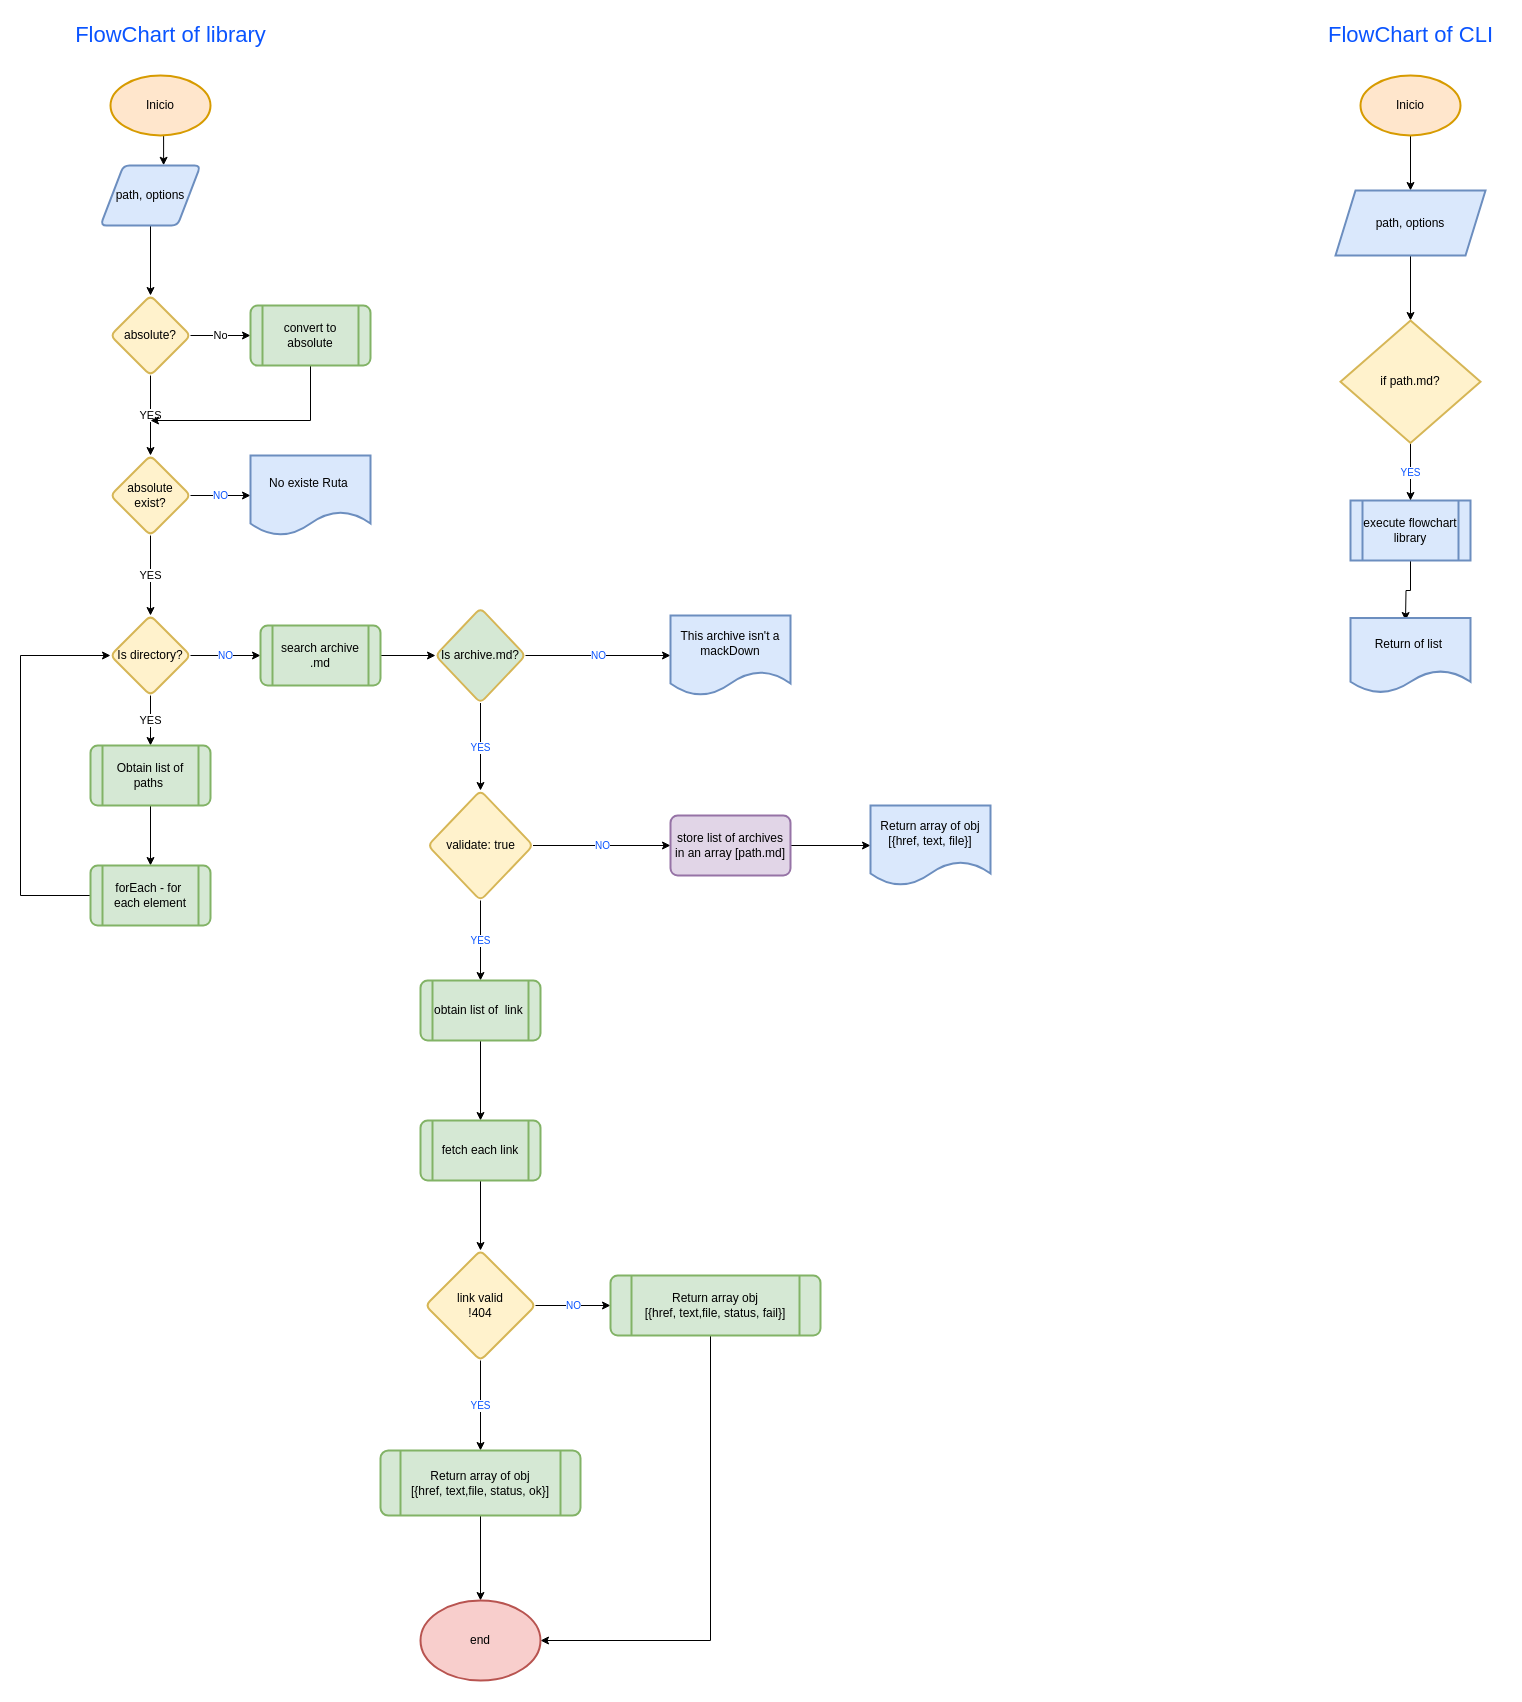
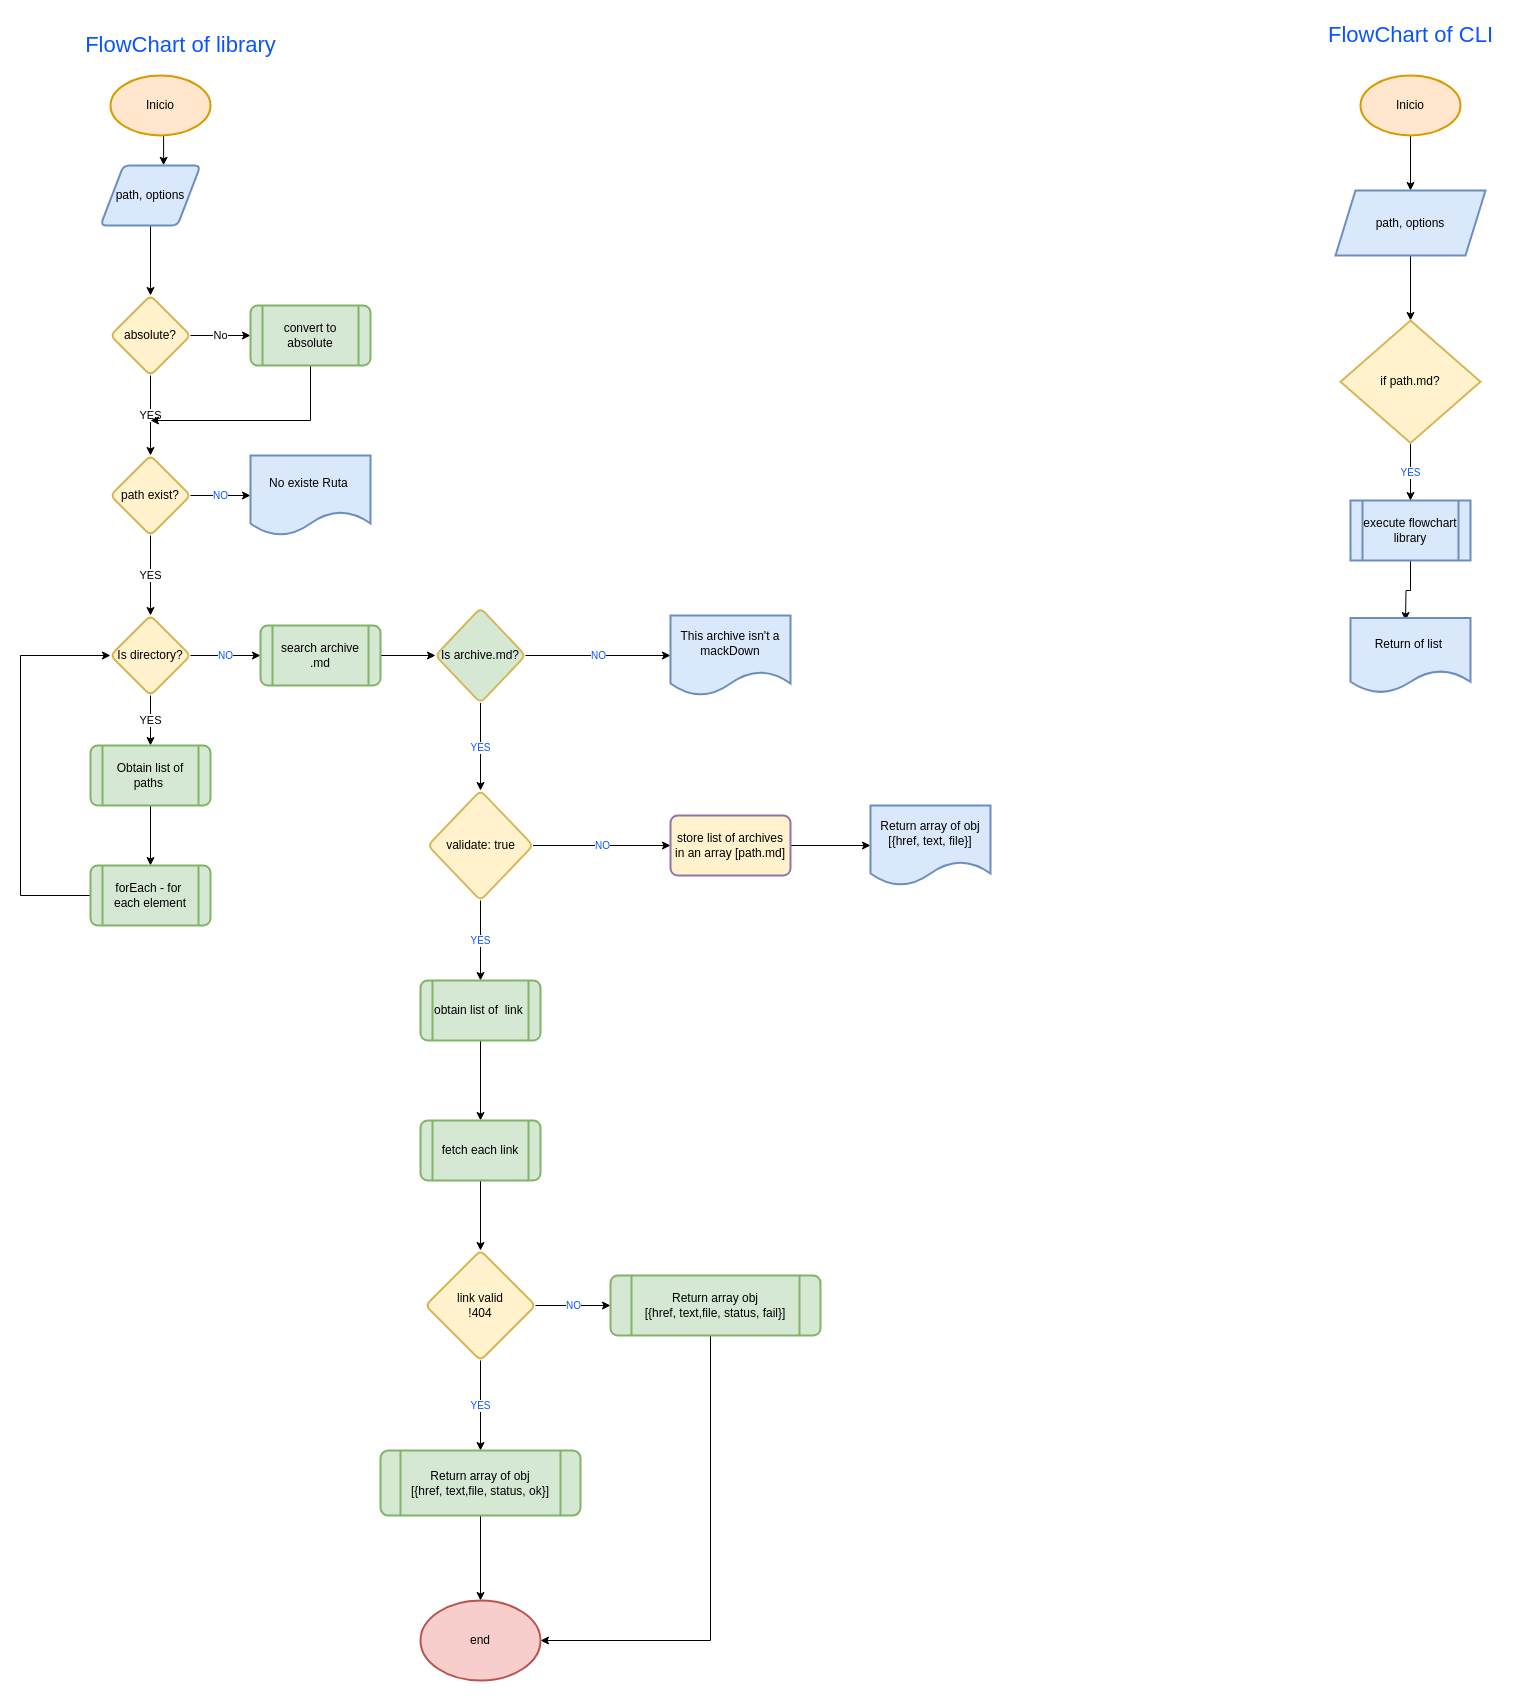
(171, 36) -> (181, 46)
(151, 496) -> (151, 496)
(731, 846) -> (731, 846)
